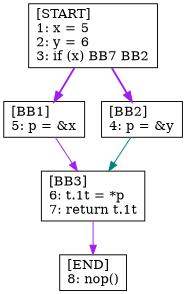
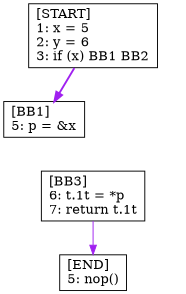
(93, 36) -> (93, 36)
(142, 119) -> none
(64, 150) -> none
(93, 273) -> (93, 273)
